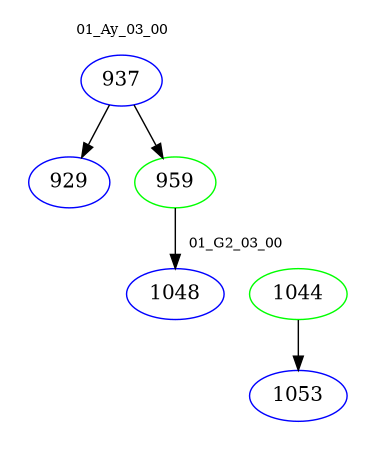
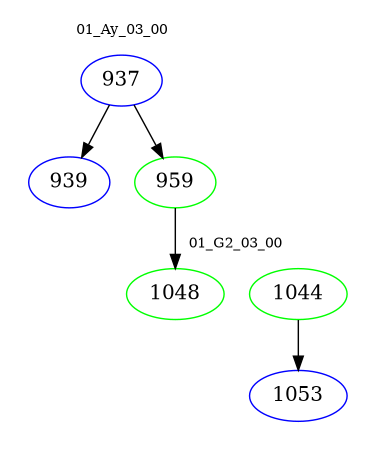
(69, 182) -> (69, 182)
(175, 294) -> (175, 294)
